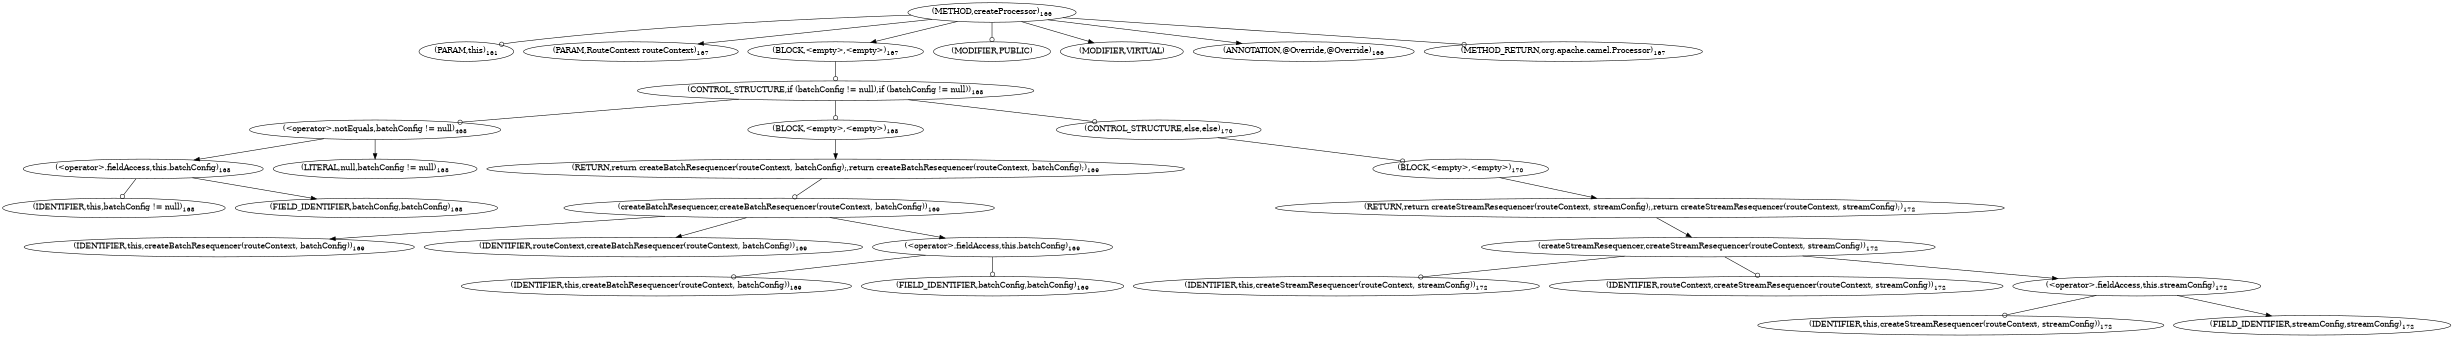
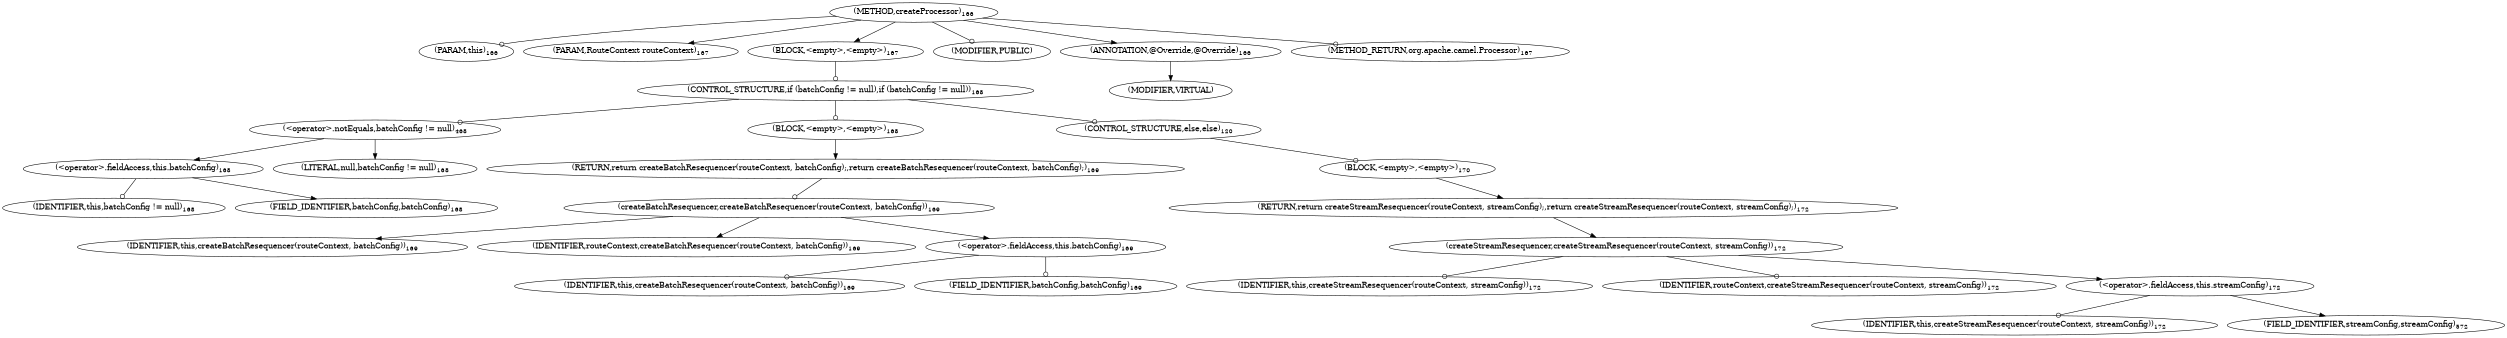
(1055, 31) -> (1171, 68)
(492, 51) -> (492, 51)
(1227, 129) -> (1227, 129)
(2408, 324) -> (2462, 324)
